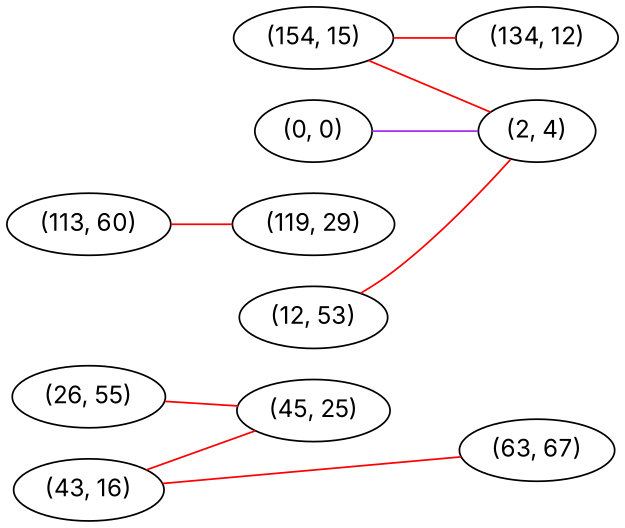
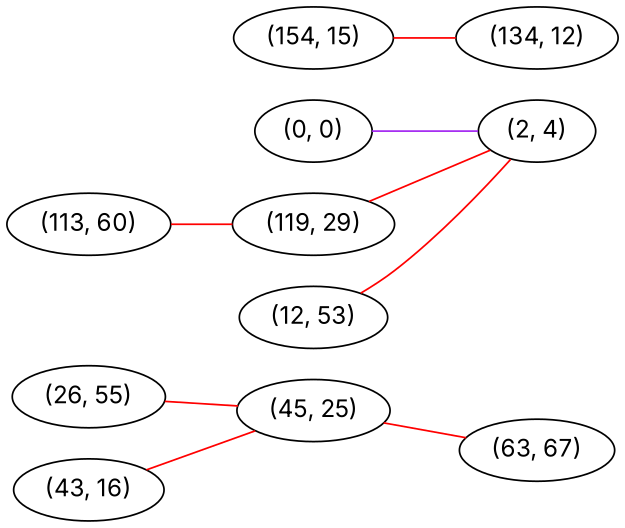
(430, 86) -> (430, 176)
(312, 470) -> (425, 430)
